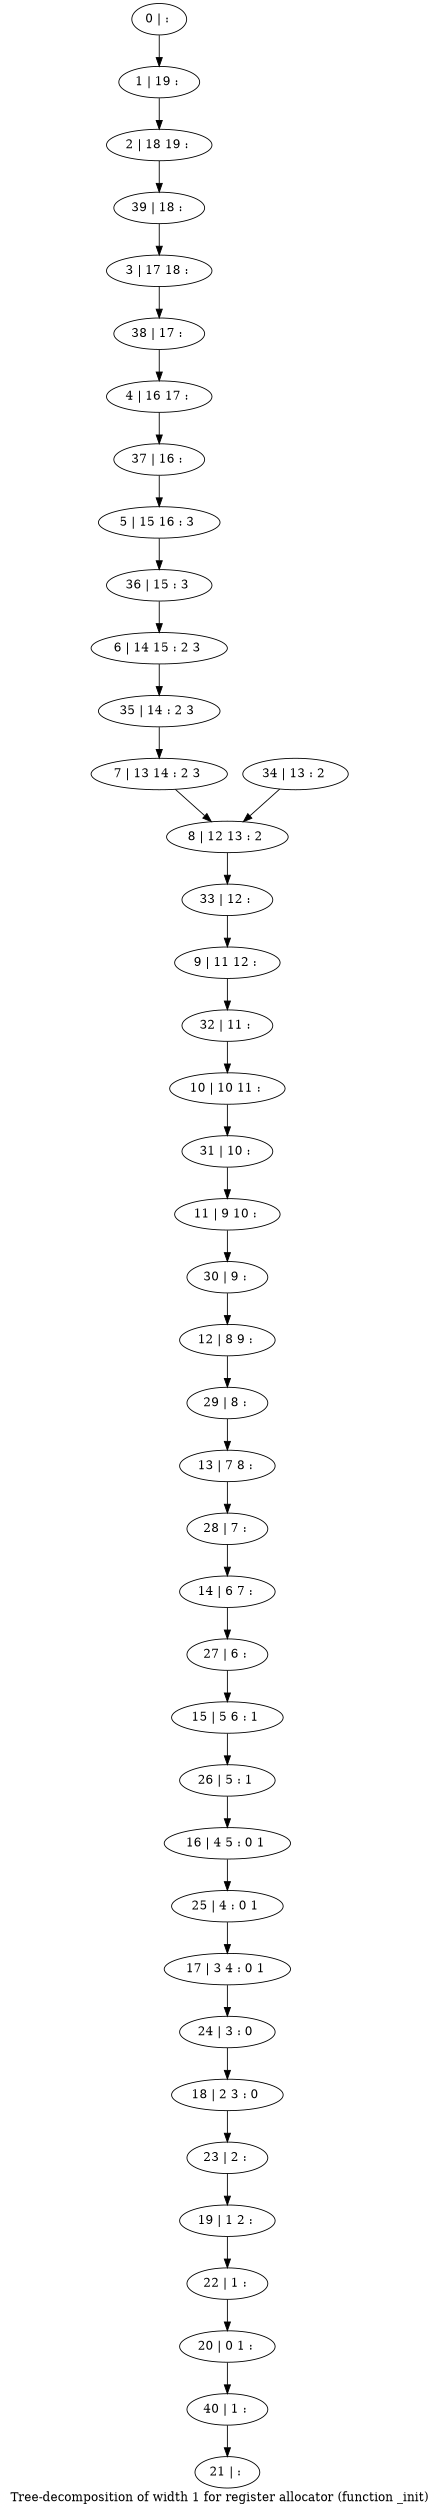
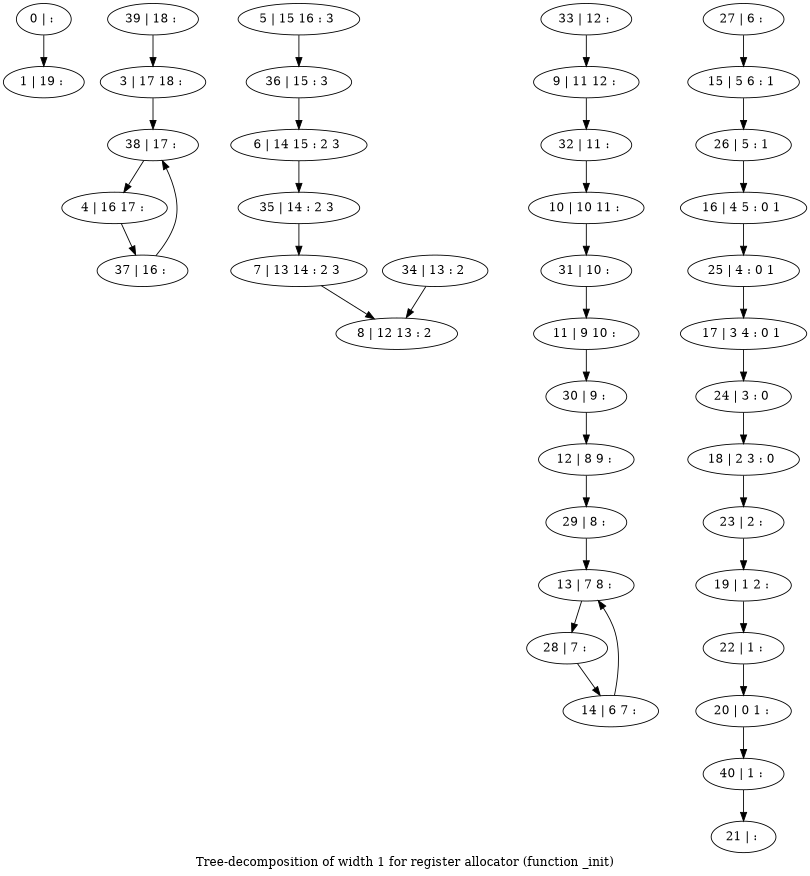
(159, 145) -> none
(159, 487) -> (177, 214)
(227, 864) -> none
(227, 1619) -> (618, 650)
